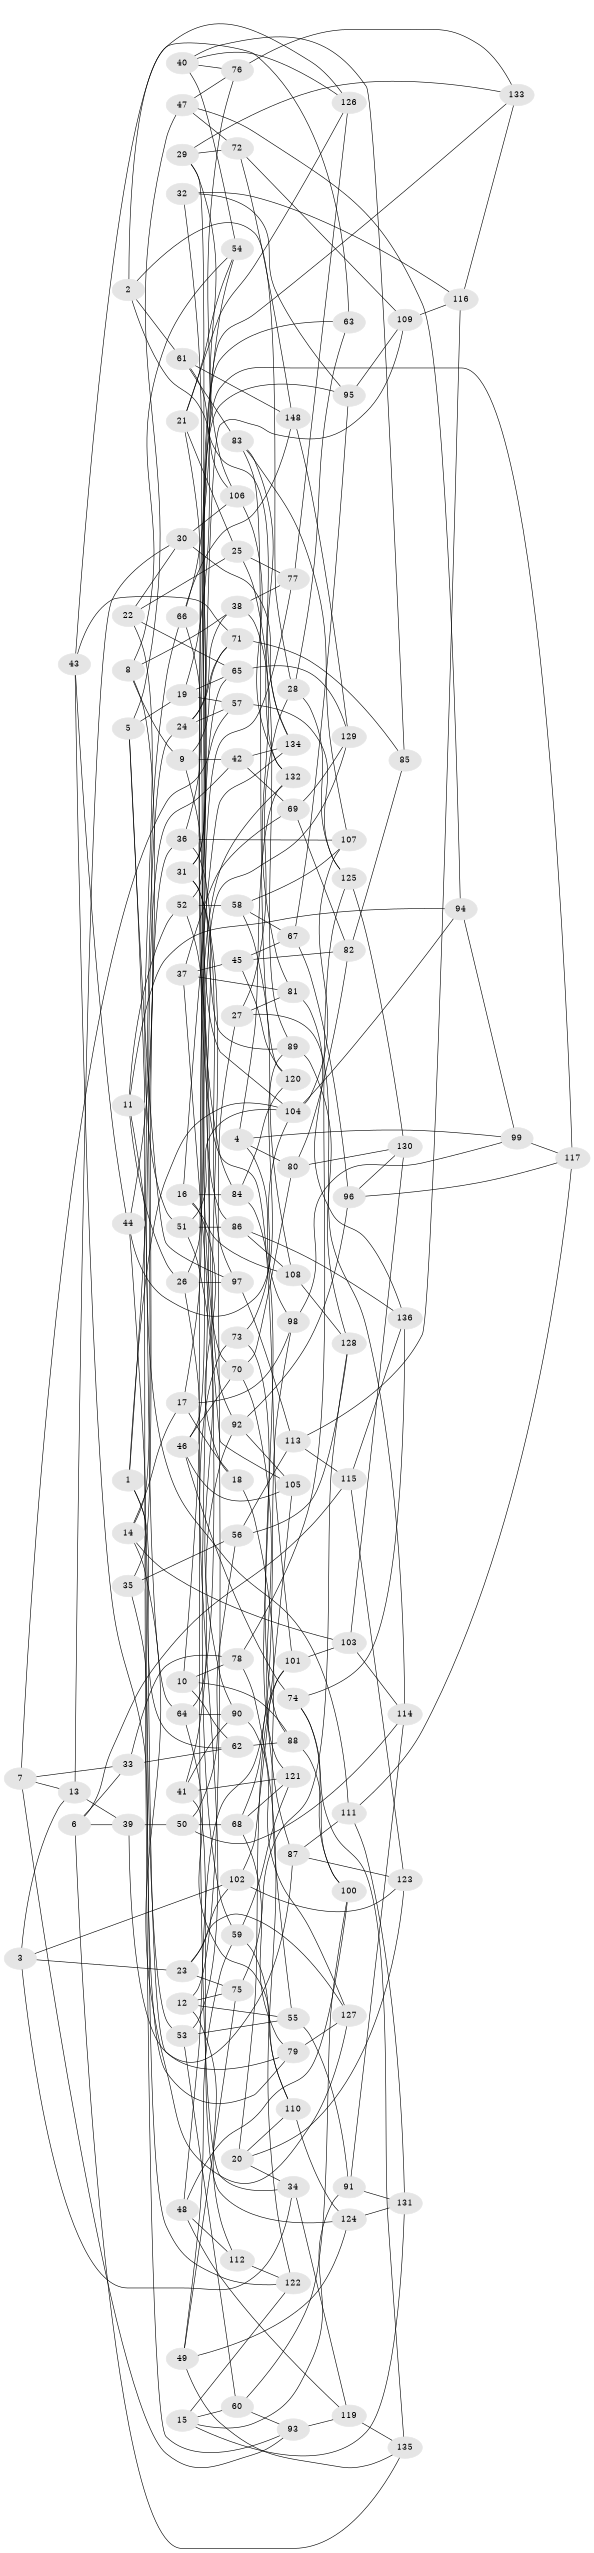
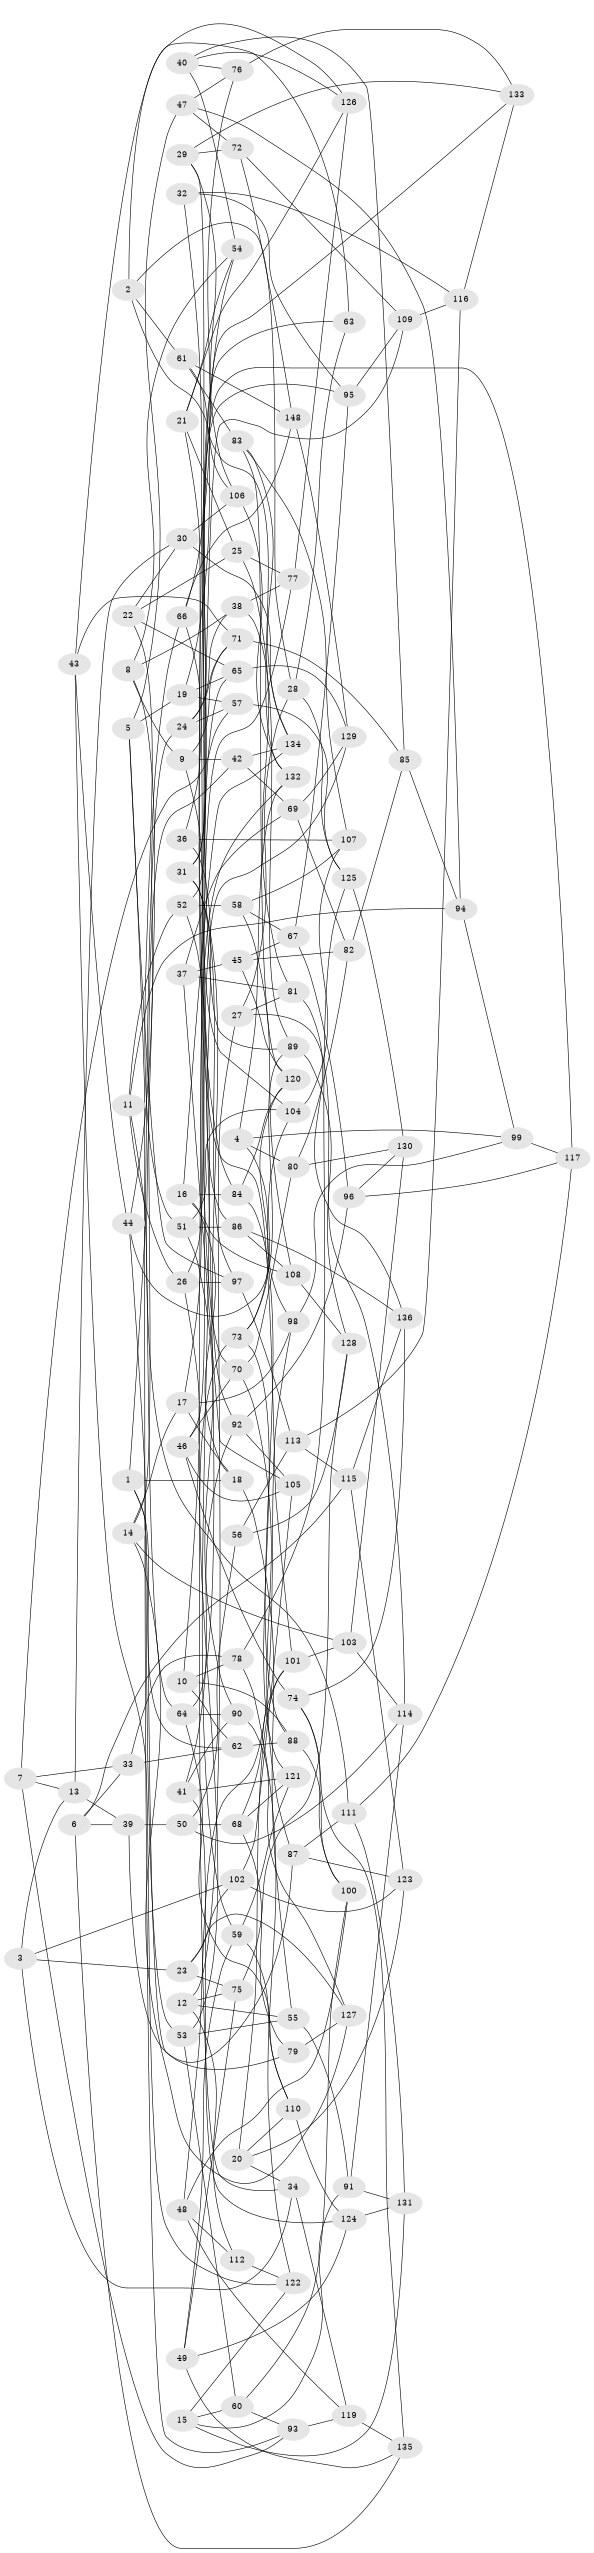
(377, 1018) -> (433, 835)
none -> (260, 1159)
(156, 1216) -> (183, 1480)
(128, 1586) -> none
